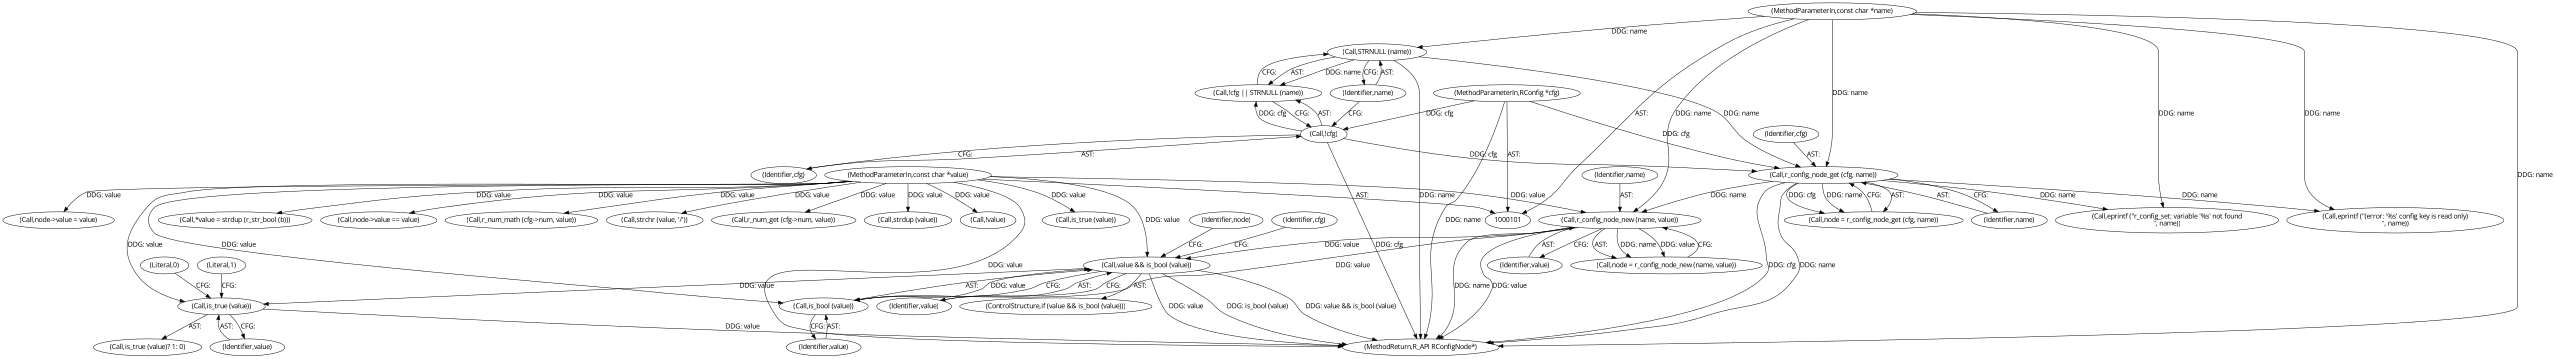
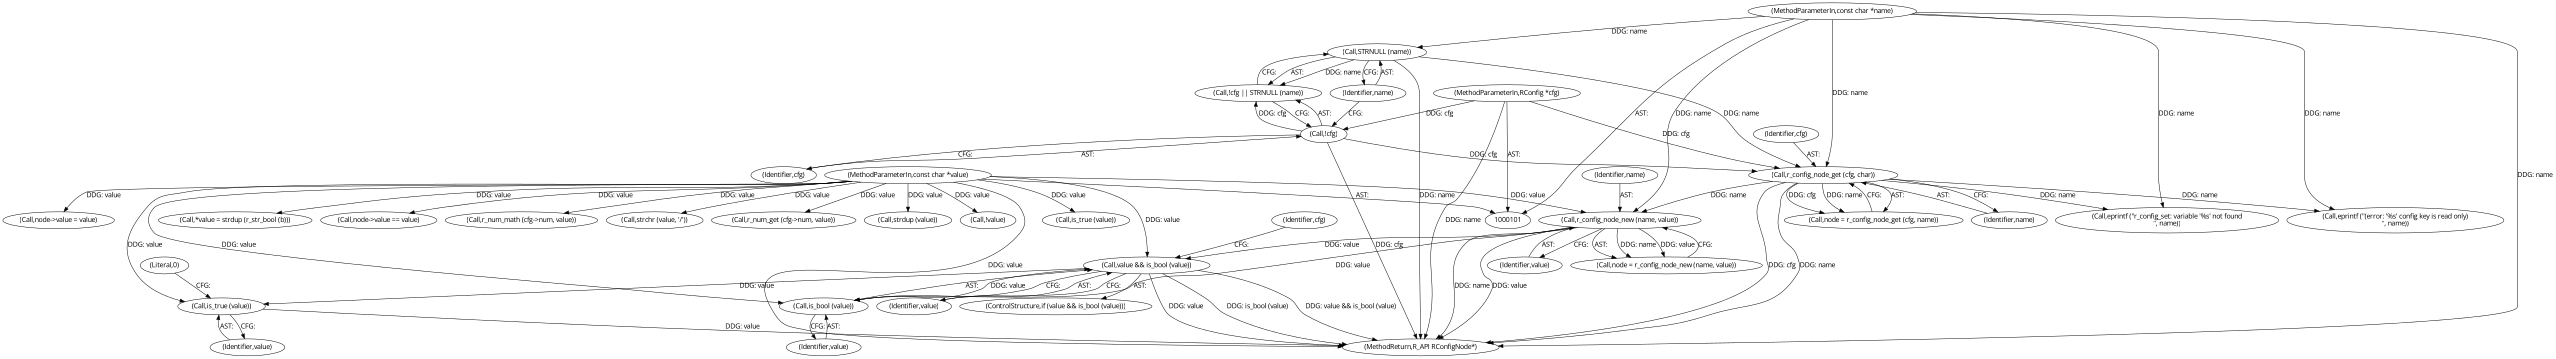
(1823, 175) -> (1823, 175)
(1226, 220) -> none
(222, 265) -> none
(148, 347) -> none
